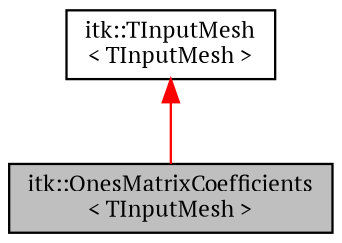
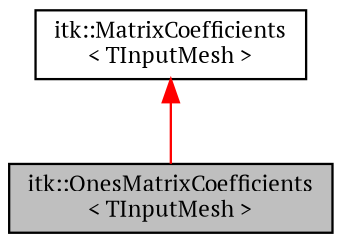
(171, 45) -> (171, 45)
